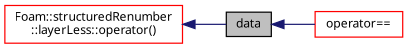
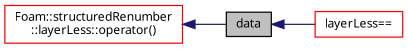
(359, 24) -> (359, 24)
